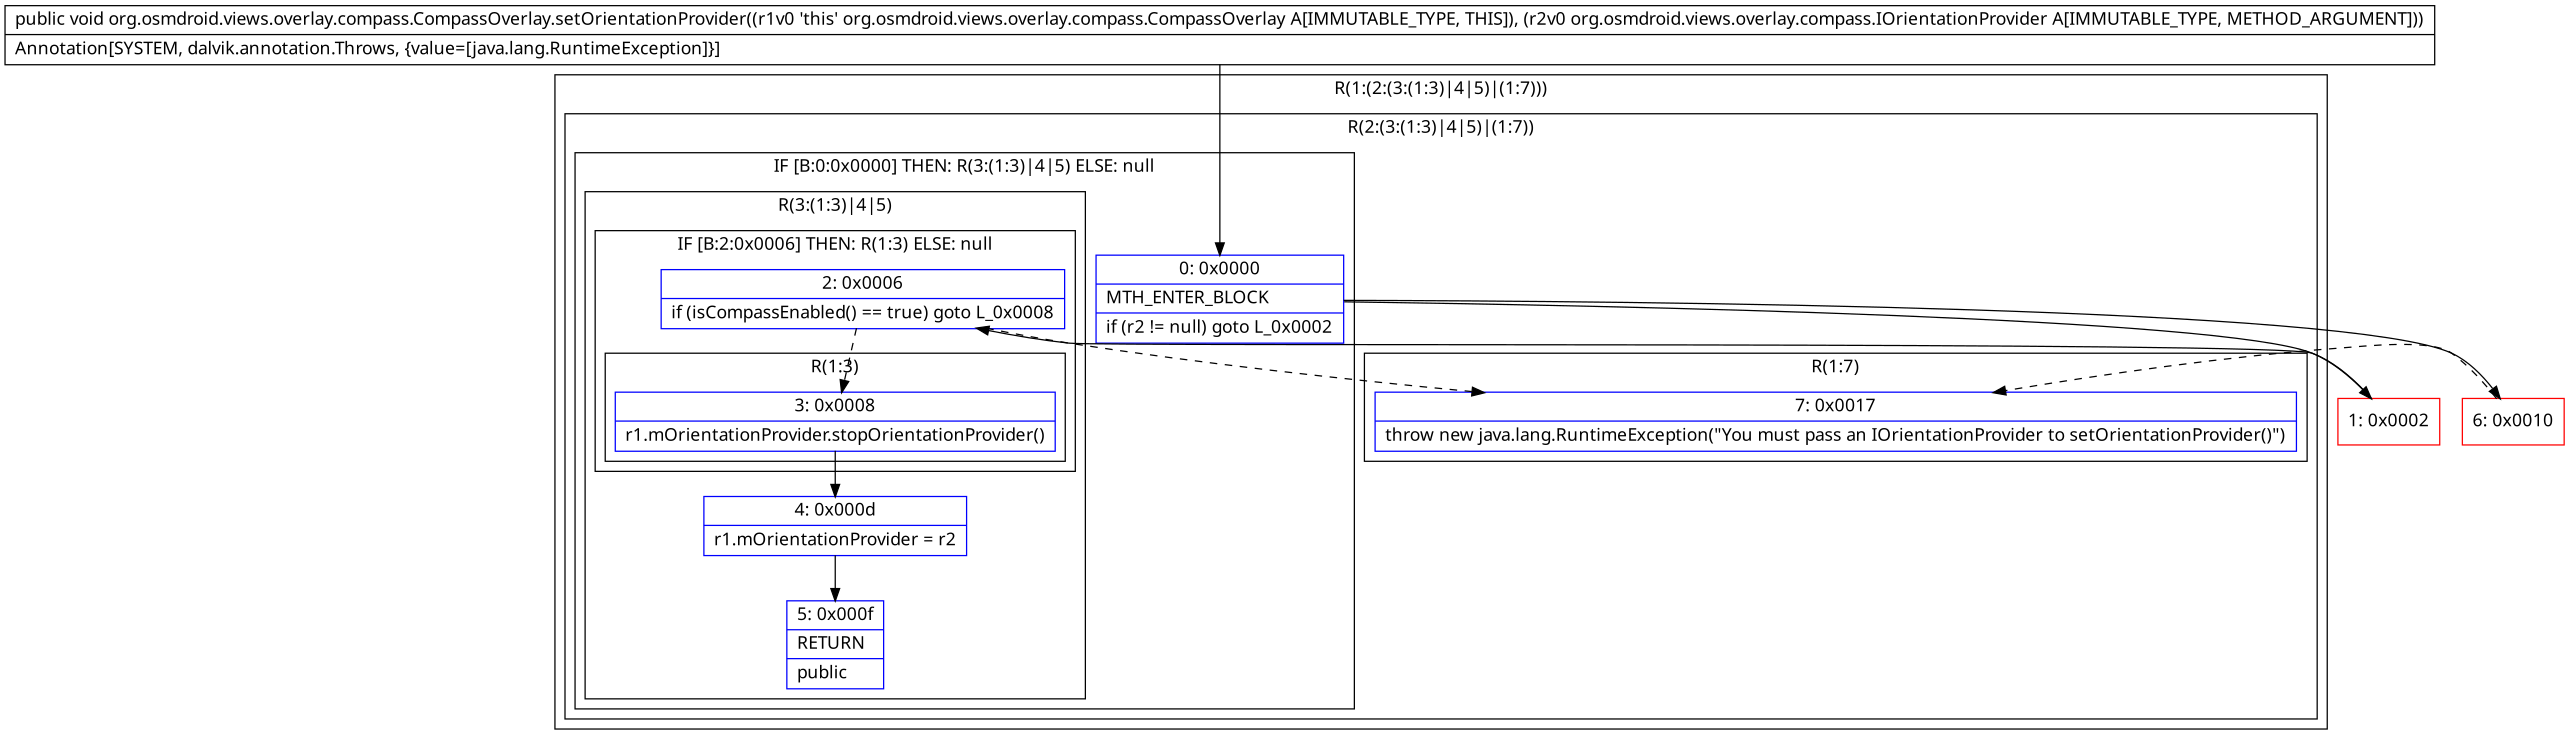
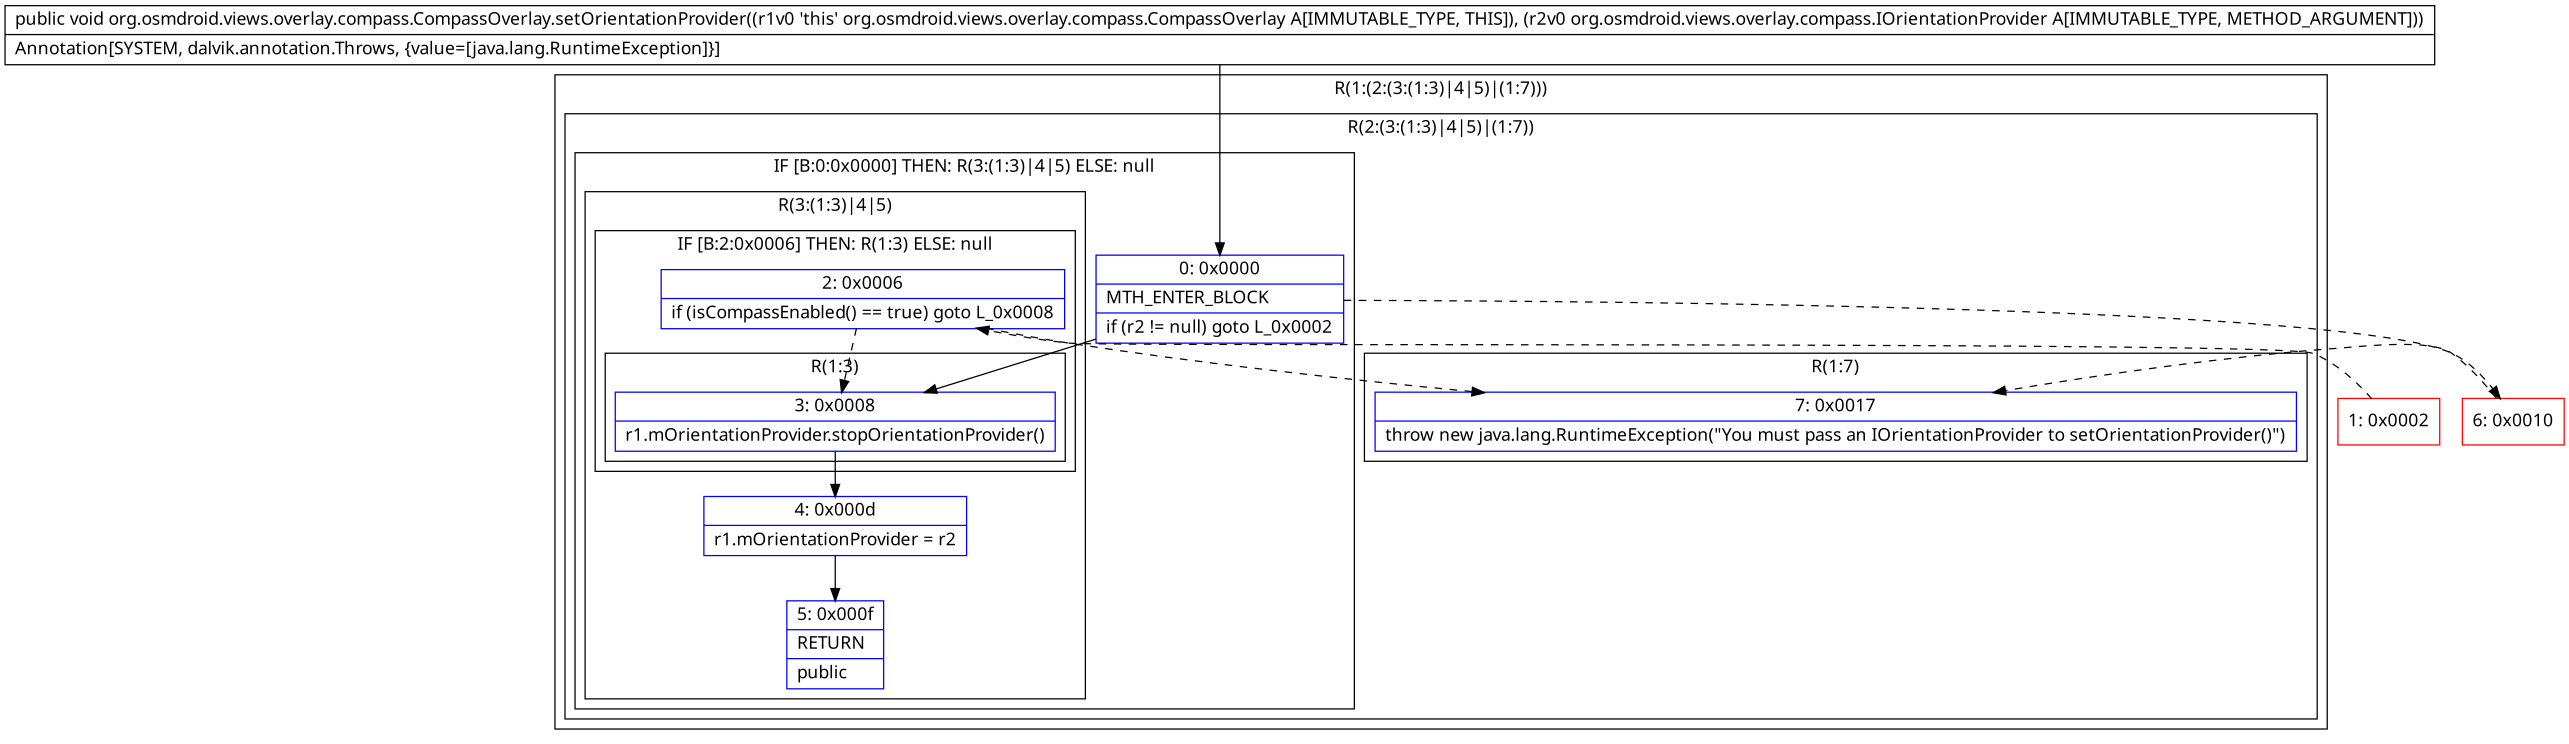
(1926, 309) -> (1926, 309)
(1886, 315) -> (1016, 364)
(1688, 345) -> (1688, 345)
